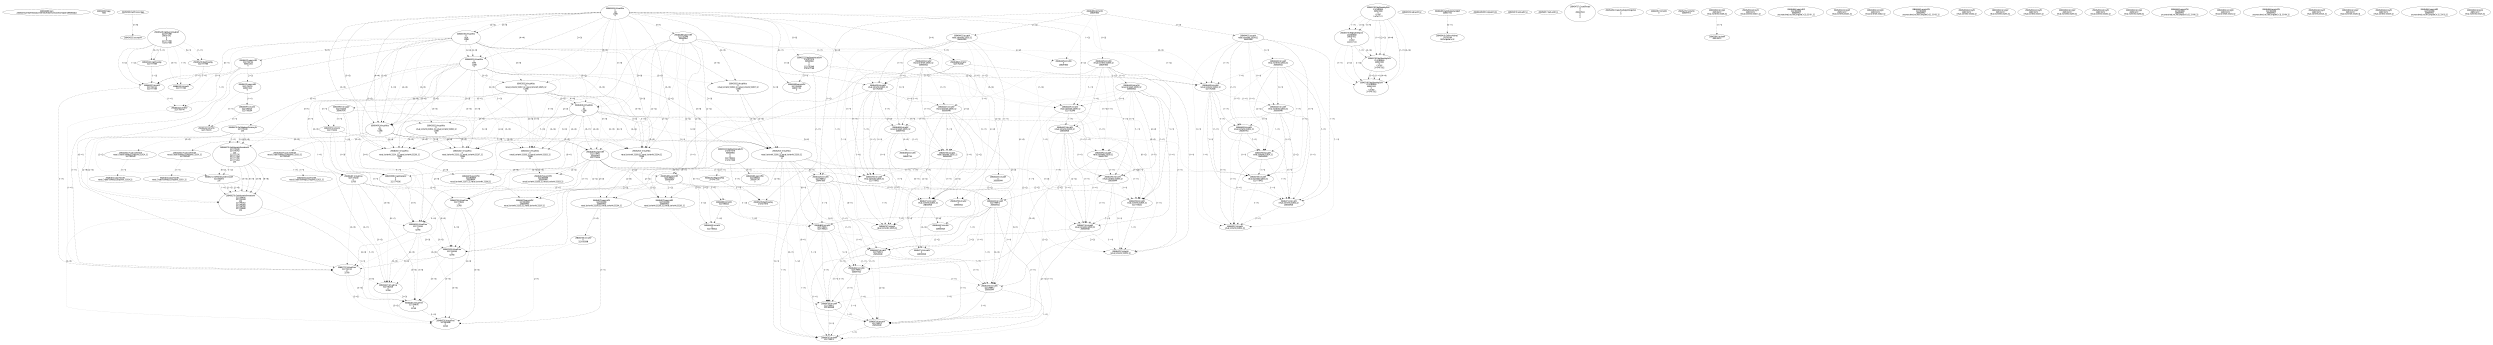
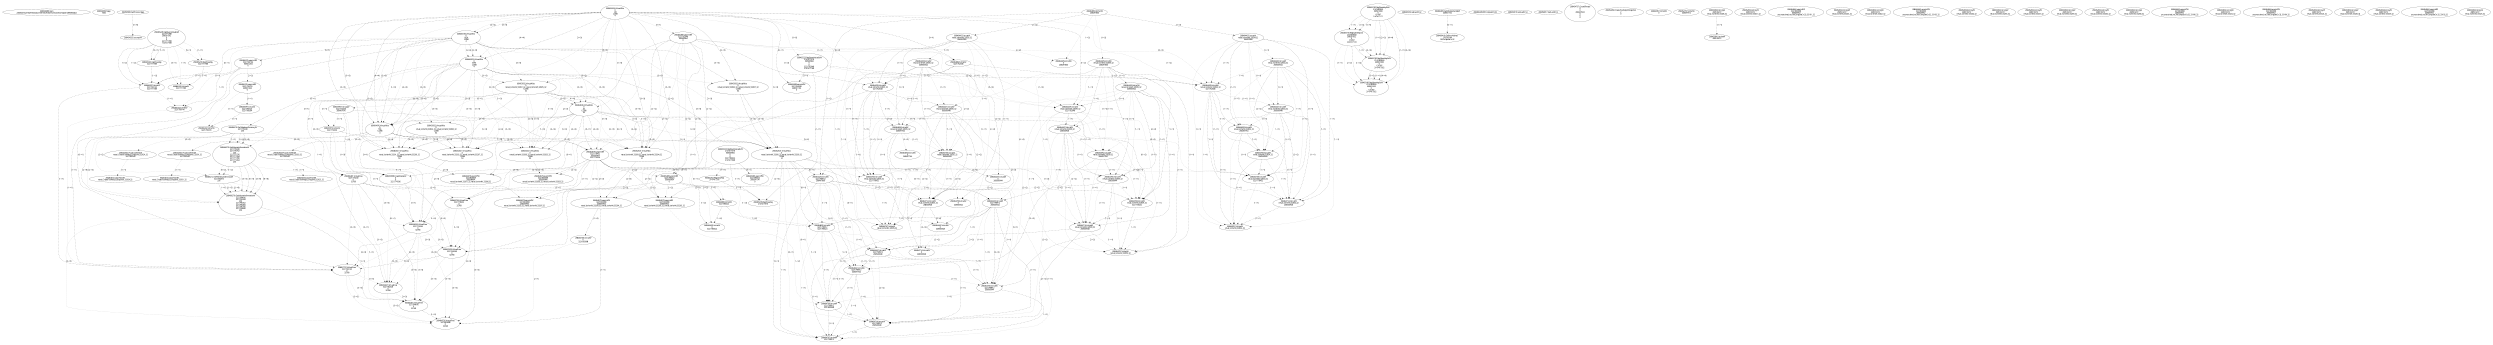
(636, 77) -> (551, 76)
none -> (971, 170)
(729, 171) -> (819, 170)
(938, 321) -> none
